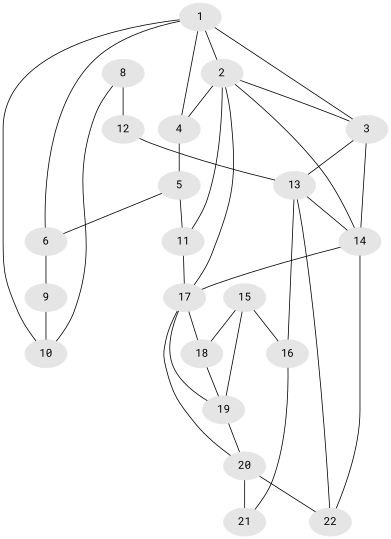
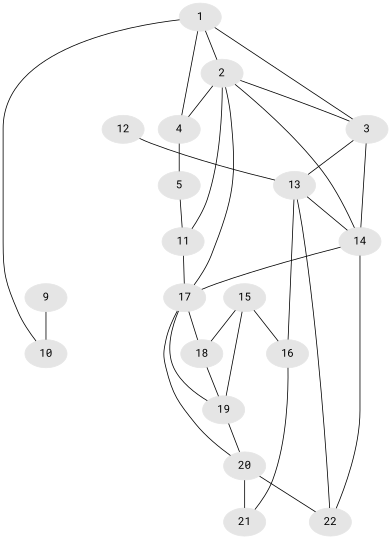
(123, 73) -> none
(46, 242) -> none
